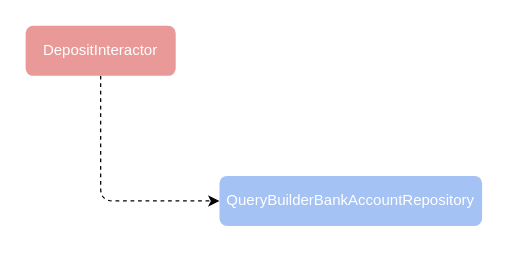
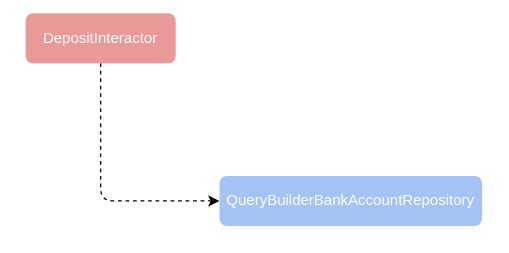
(101, 51) -> (101, 38)
